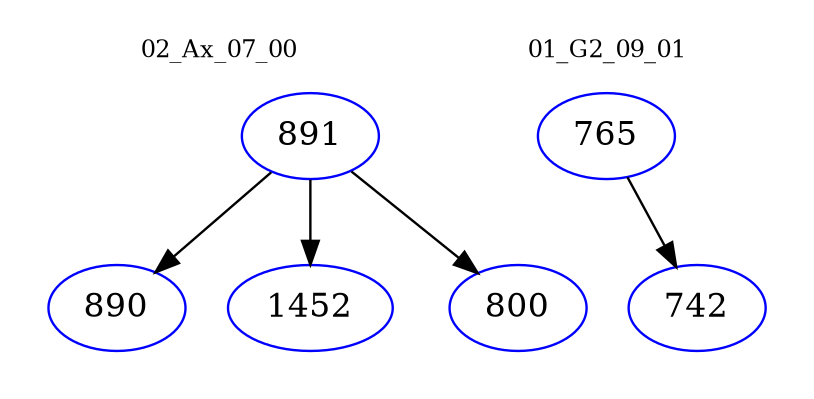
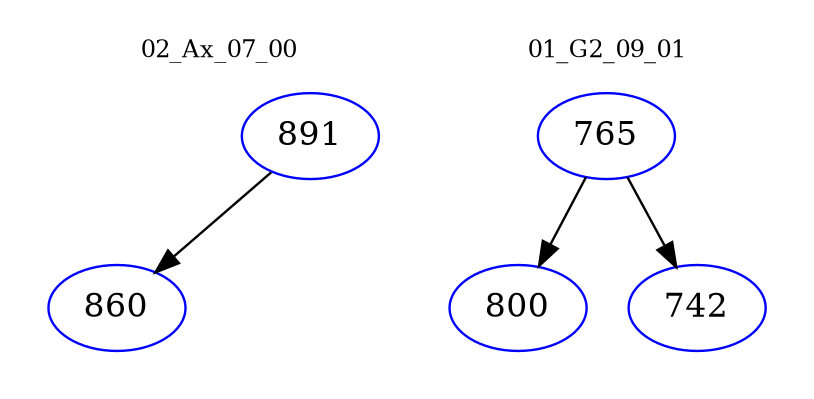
(394, 206) -> (568, 211)
(117, 308) -> (117, 308)
(310, 308) -> none
